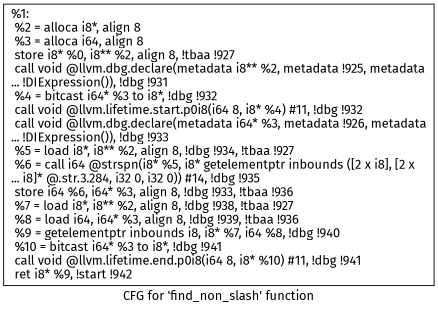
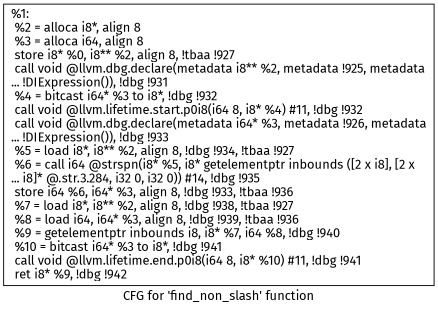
(72, 275) -> (69, 275)
